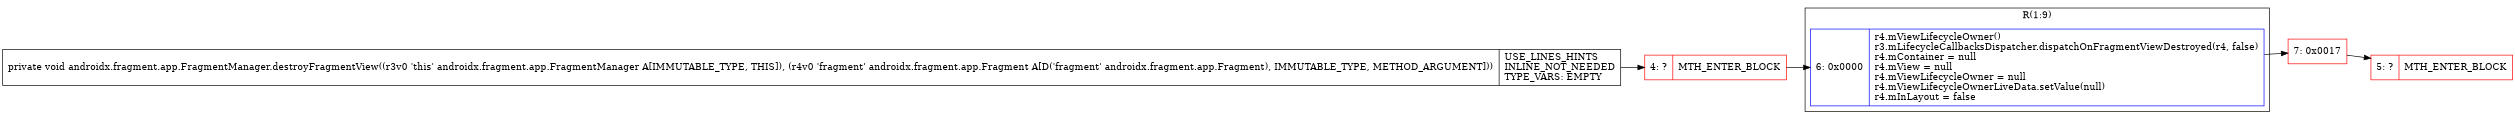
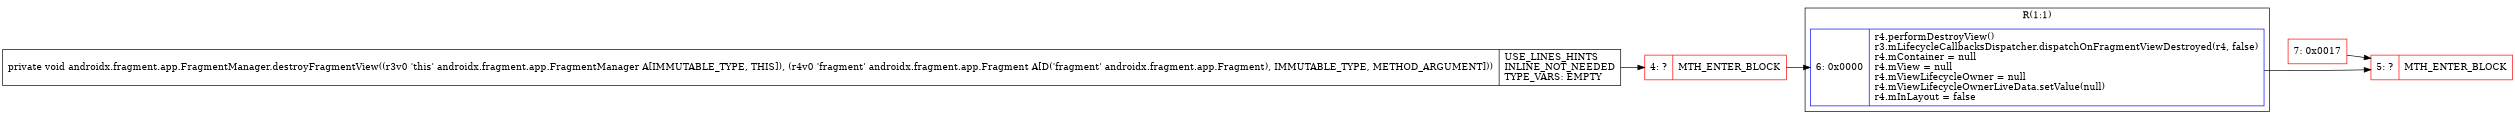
(2037, 16) -> (2037, 16)
(1938, 37) -> (1935, 37)
(2274, 54) -> (2314, 70)
